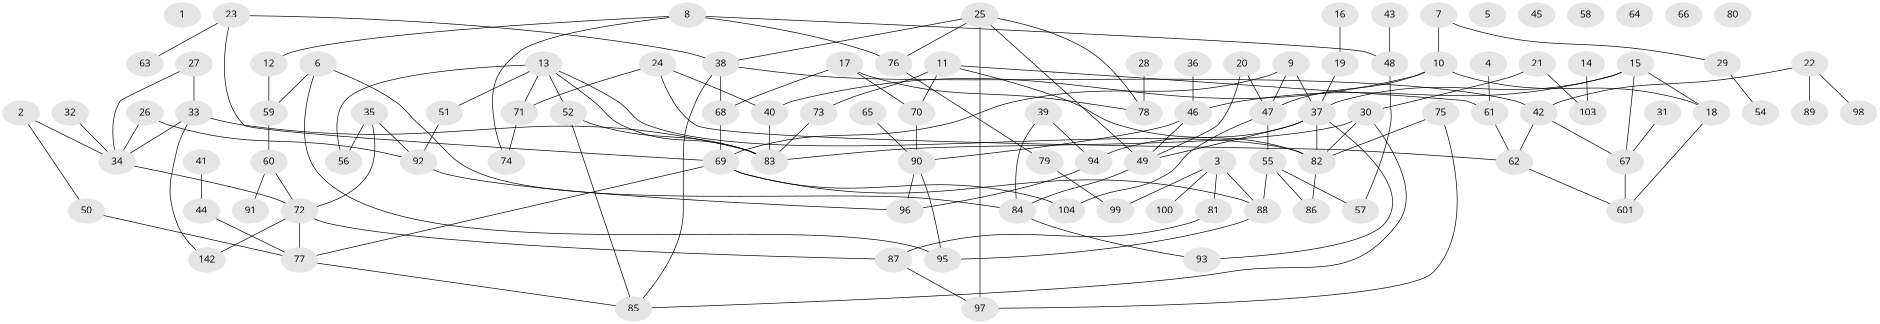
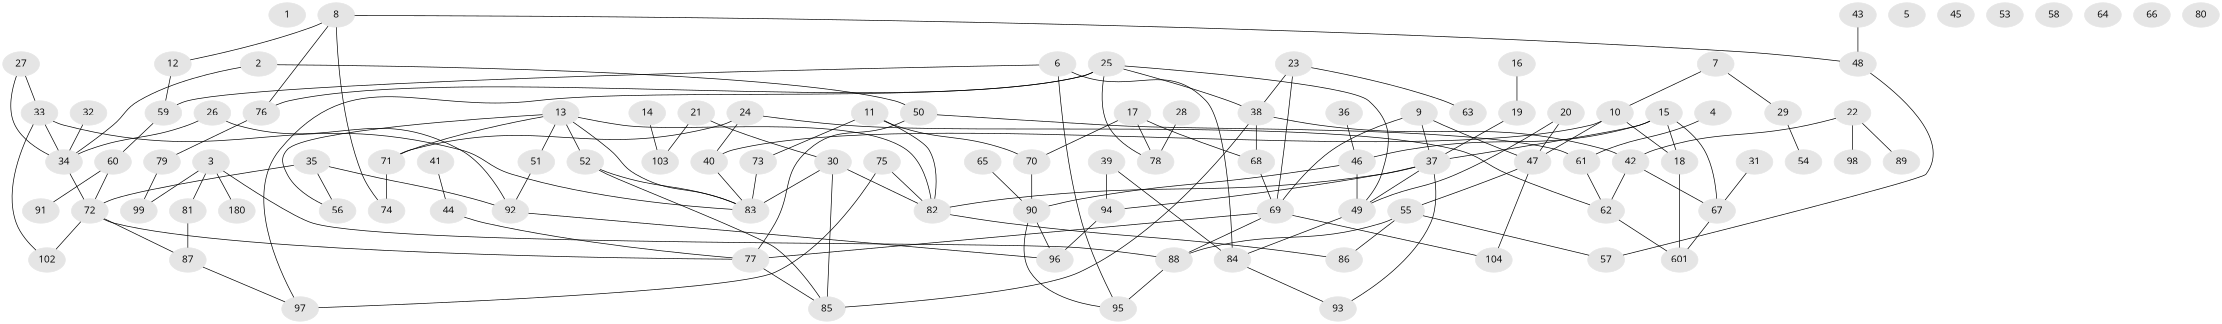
none -> (2005, 15)
(1270, 87) -> (1095, 124)
(1164, 211) -> (237, 211)
(207, 260) -> (47, 260)
